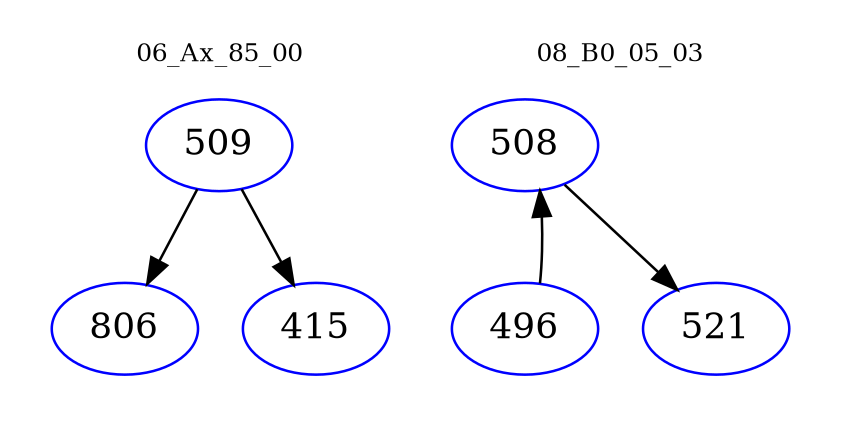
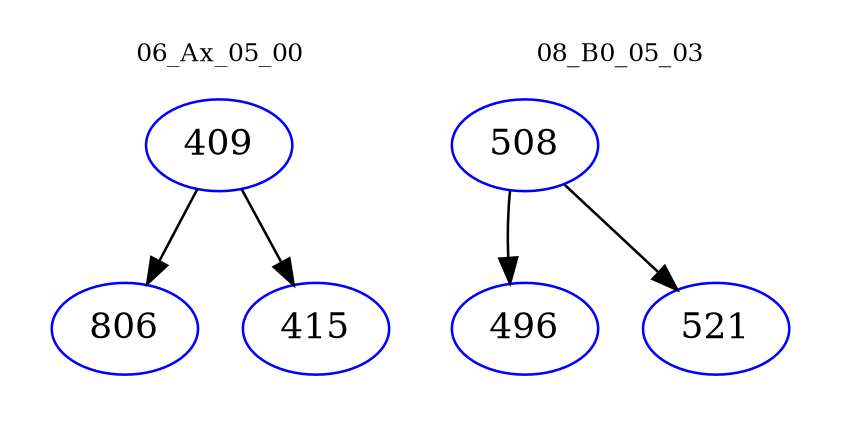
(220, 55) -> (220, 55)
(219, 145) -> (219, 145)
(542, 250) -> (508, 224)
